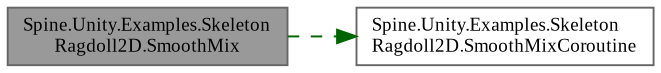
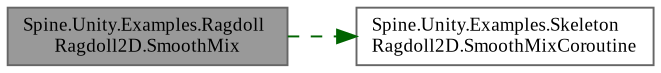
(148, 36) -> (148, 36)
